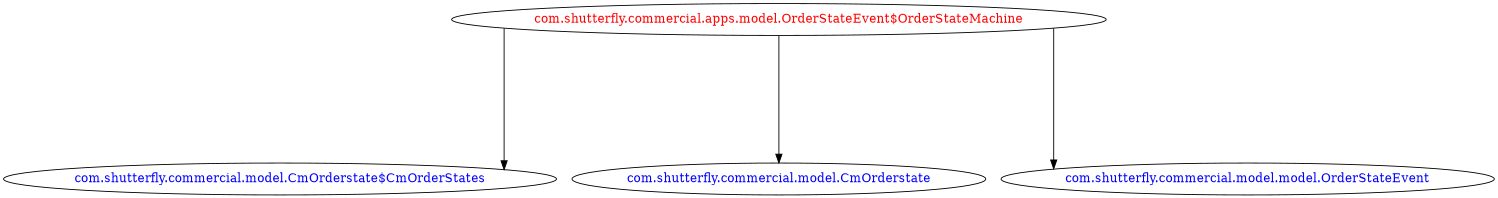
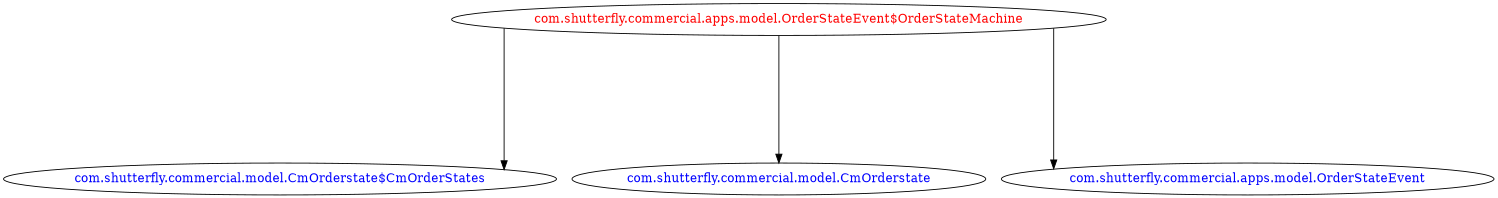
(1248, 179) -> (1248, 179)
